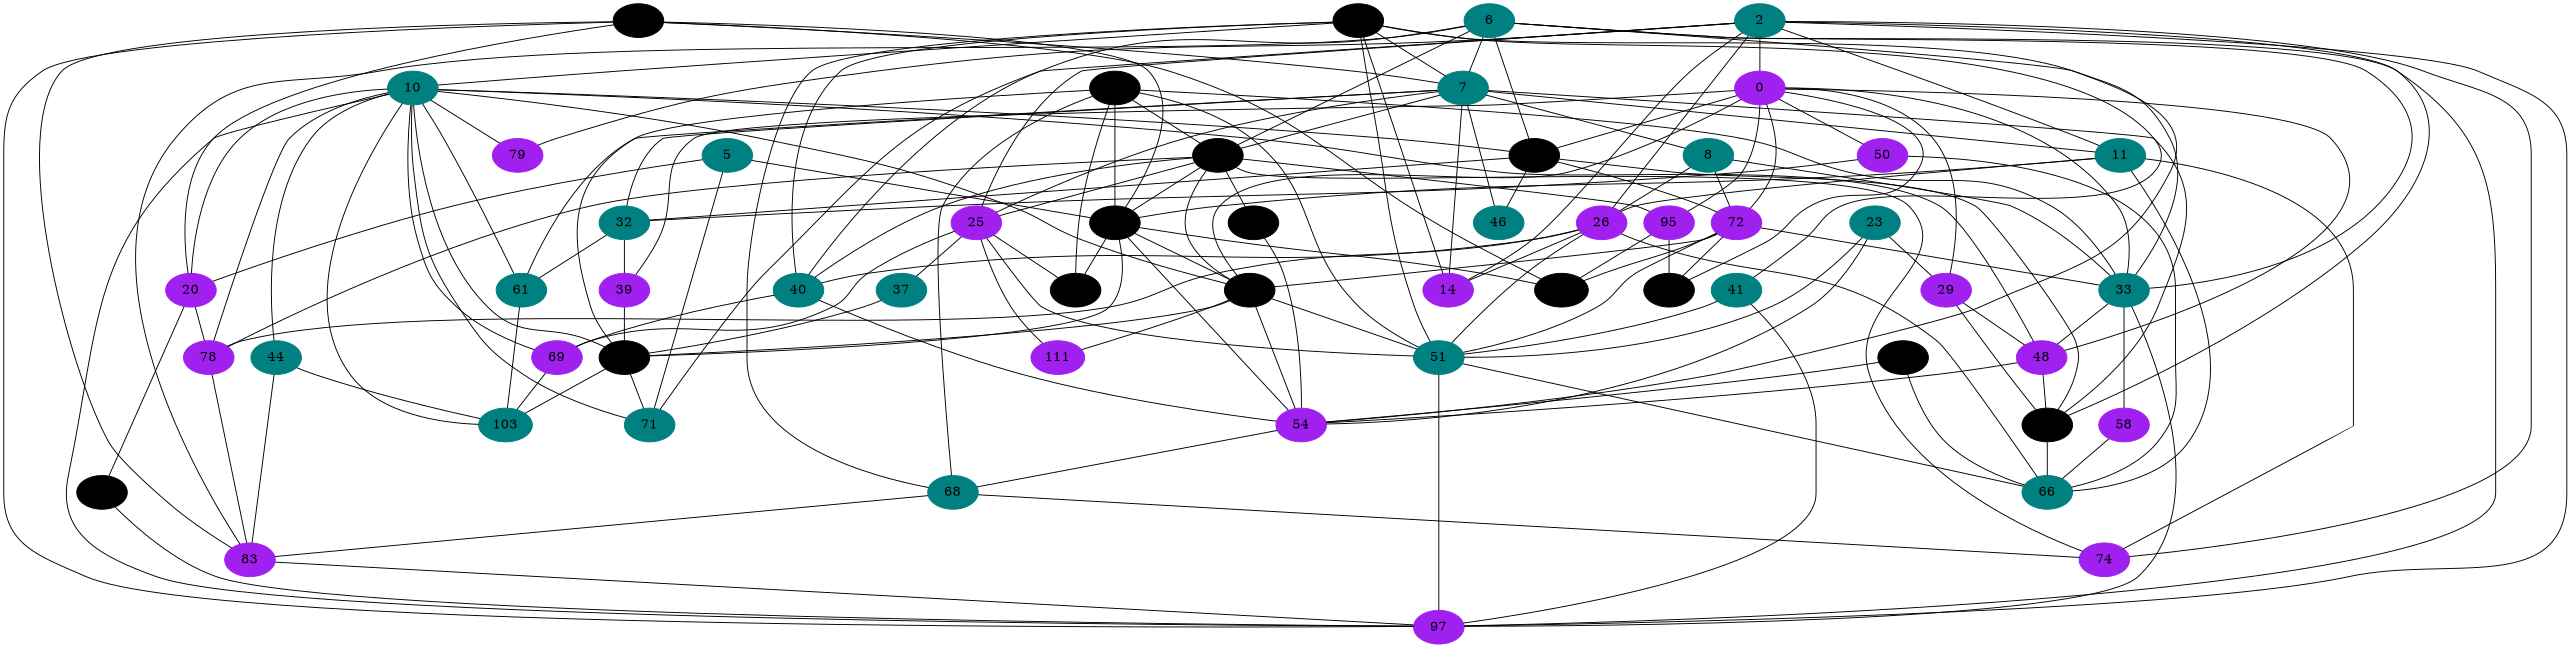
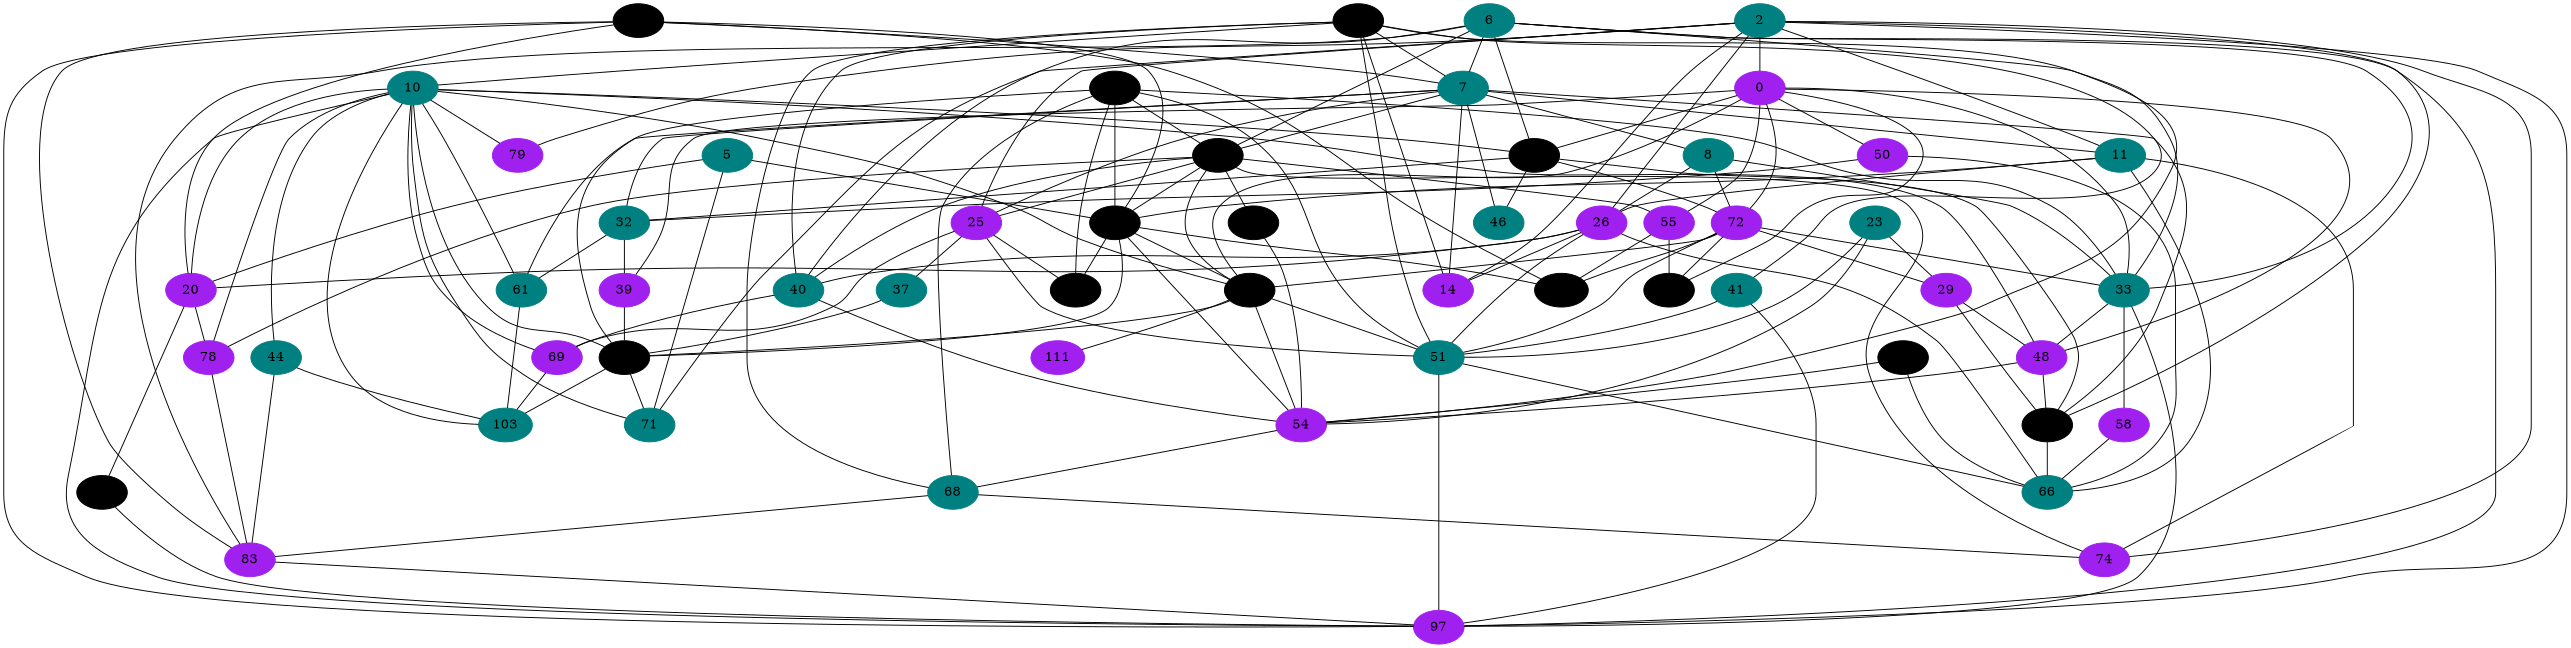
(1920, 126) -> (1833, 254)
(1669, 223) -> (1669, 223)
(1005, 296) -> none
(906, 320) -> (967, 271)
